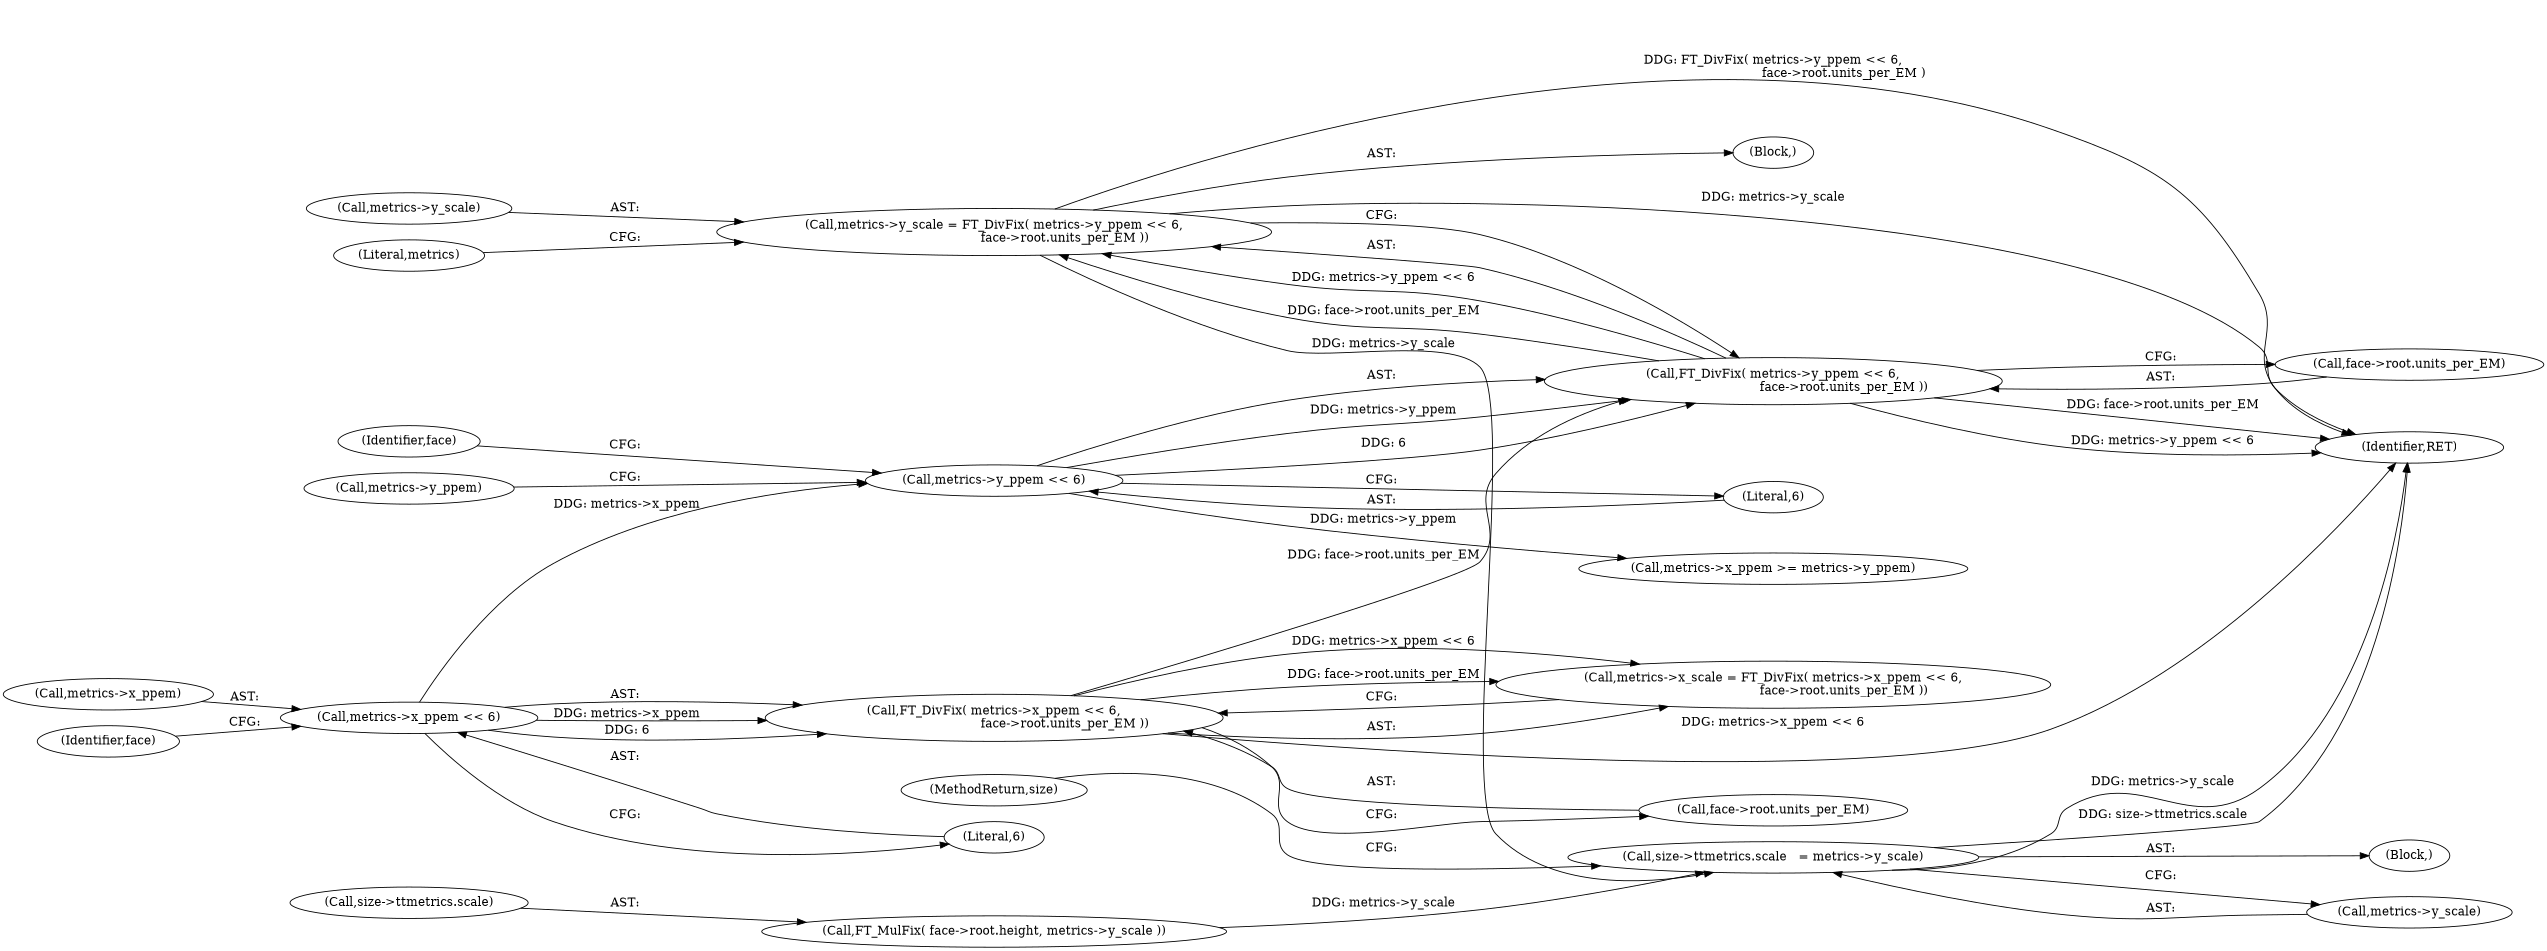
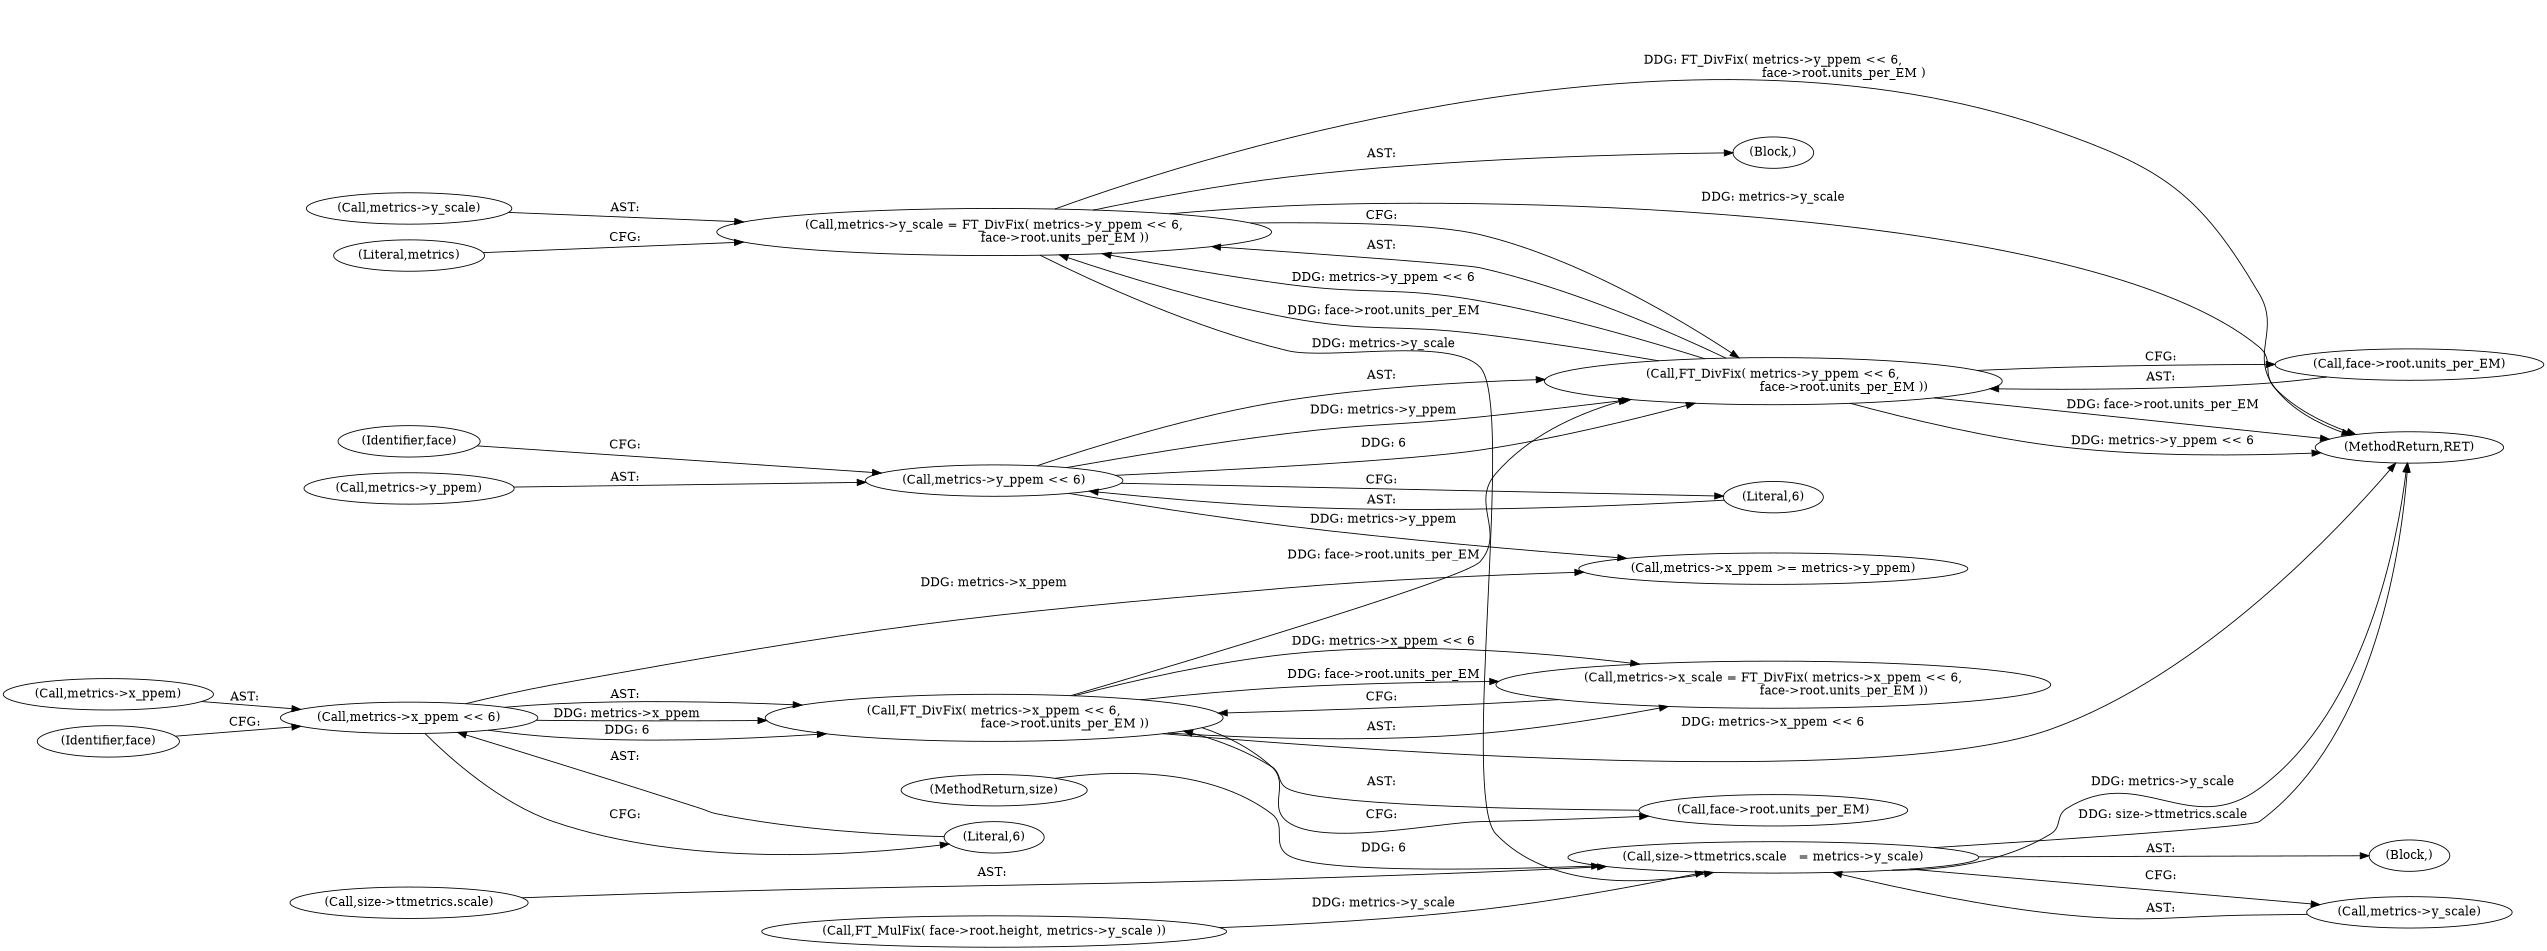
(2409, 447) -> (2409, 447)
(627, 478) -> (627, 478)
(609, 538) -> (1017, 613)
(1384, 848) -> (1384, 848)
(659, 915) -> (1060, 884)
